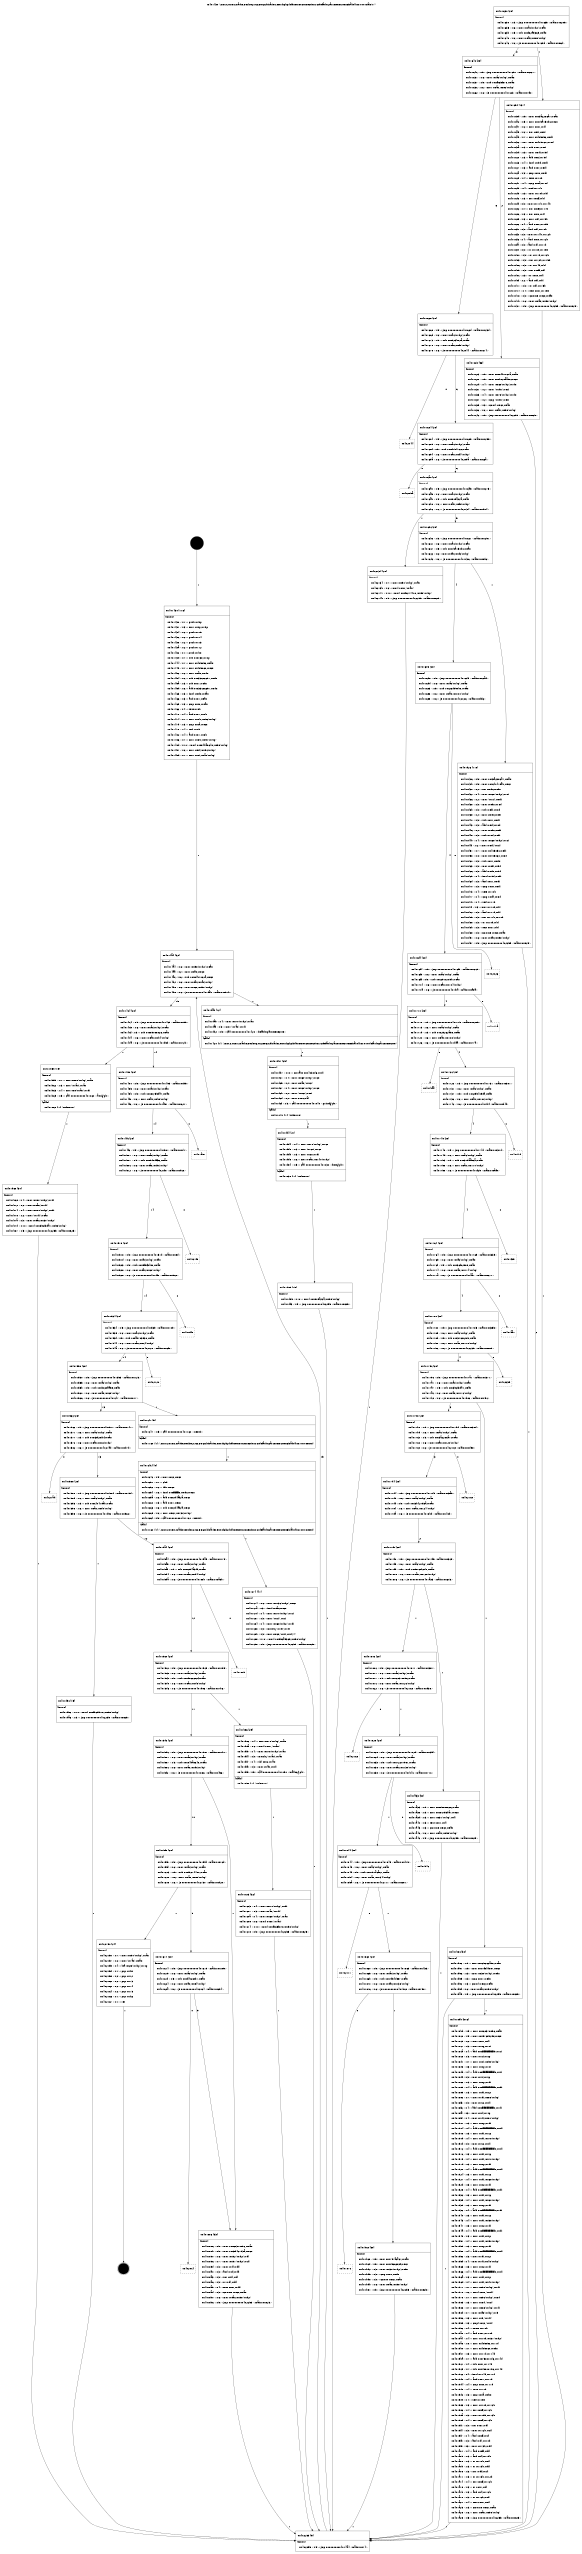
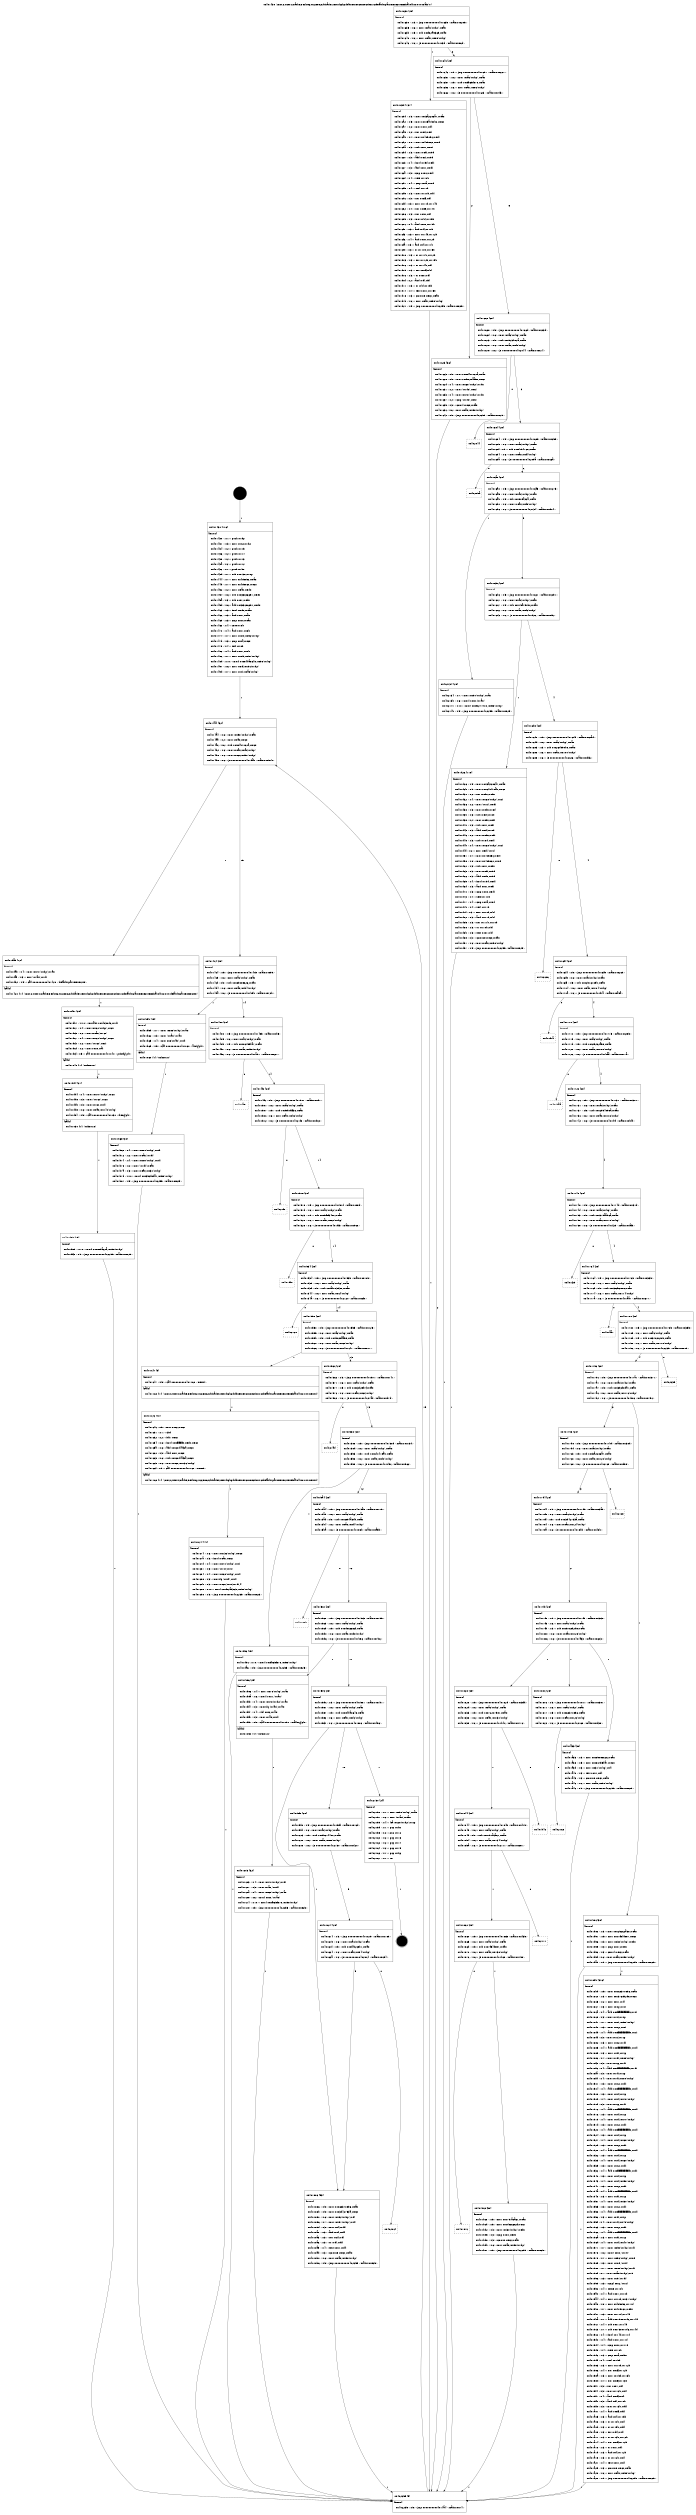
(515, 1155) -> none
(399, 1714) -> (531, 1664)
(162, 1913) -> (368, 1761)
